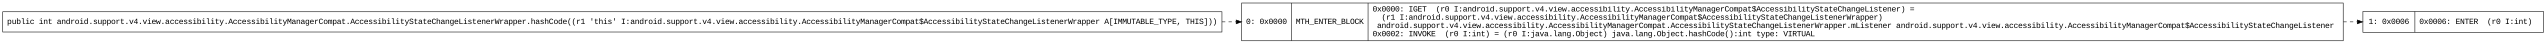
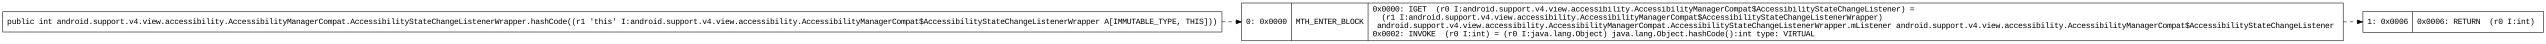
(2478, 22) -> (2478, 22)
